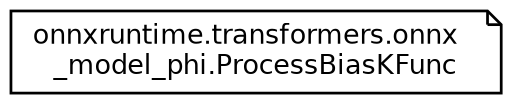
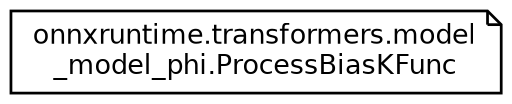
(256, 52) -> (256, 52)
